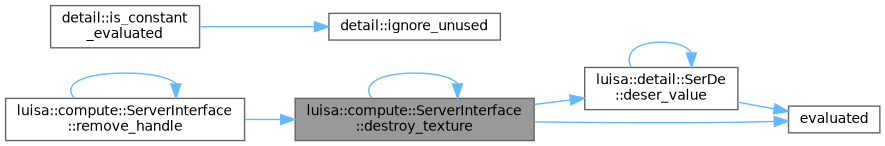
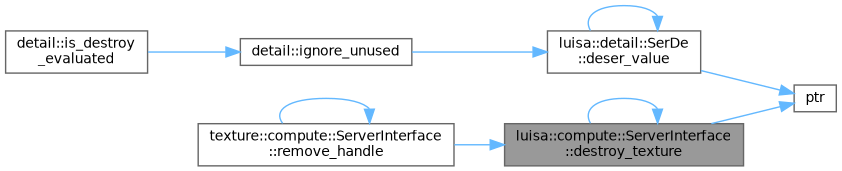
(125, 27) -> (77, 52)
(552, 102) -> (472, 52)
(125, 119) -> (326, 145)
(834, 119) -> (815, 98)
